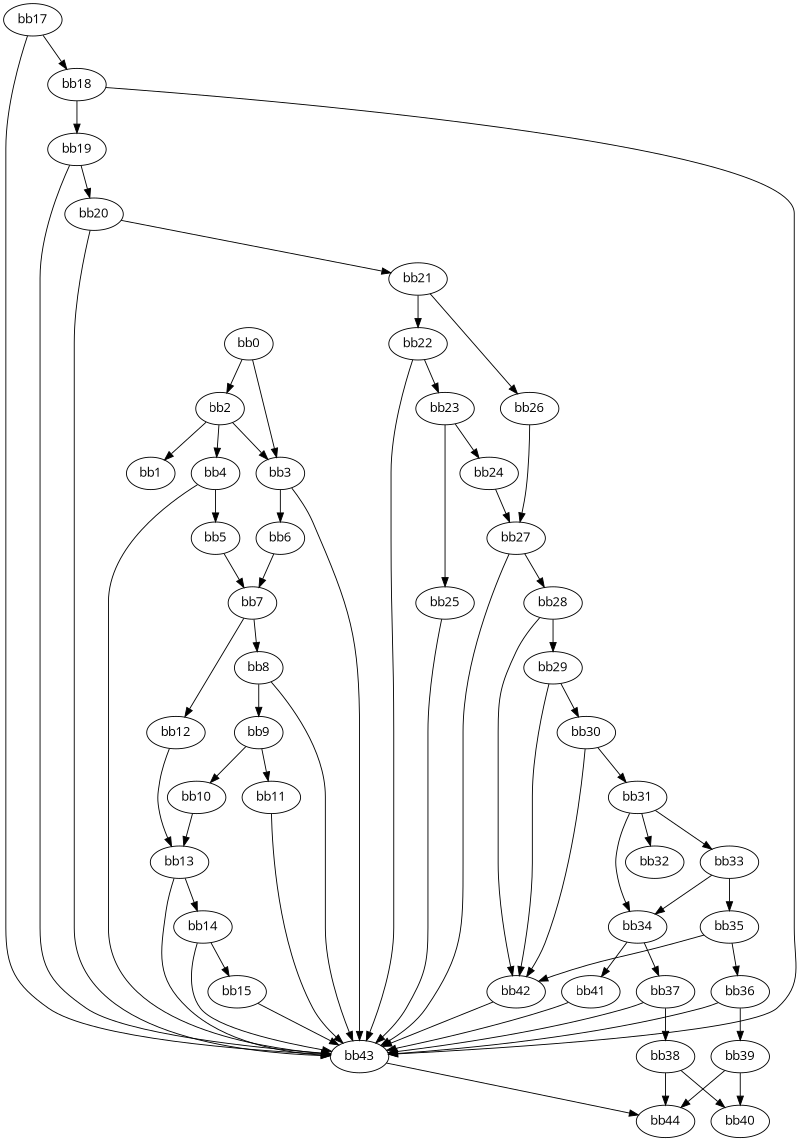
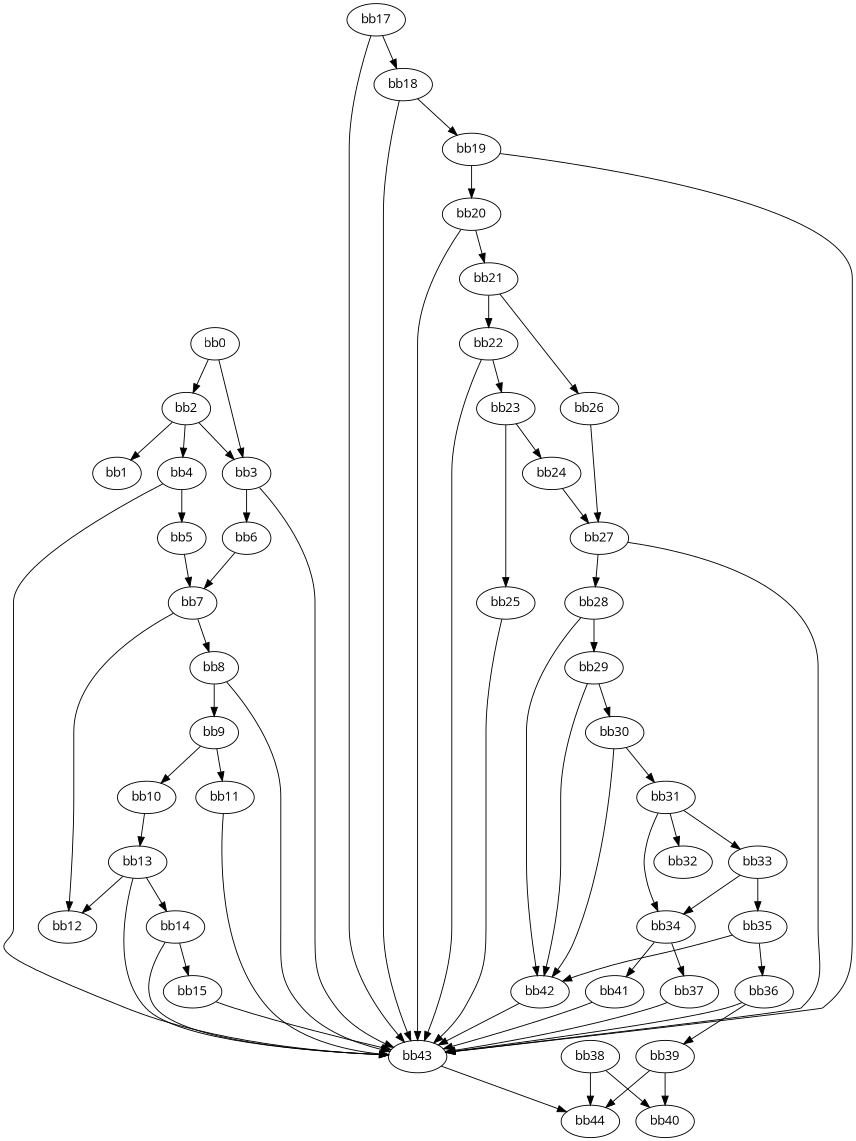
(158, 793) -> (106, 892)
(666, 1023) -> none
